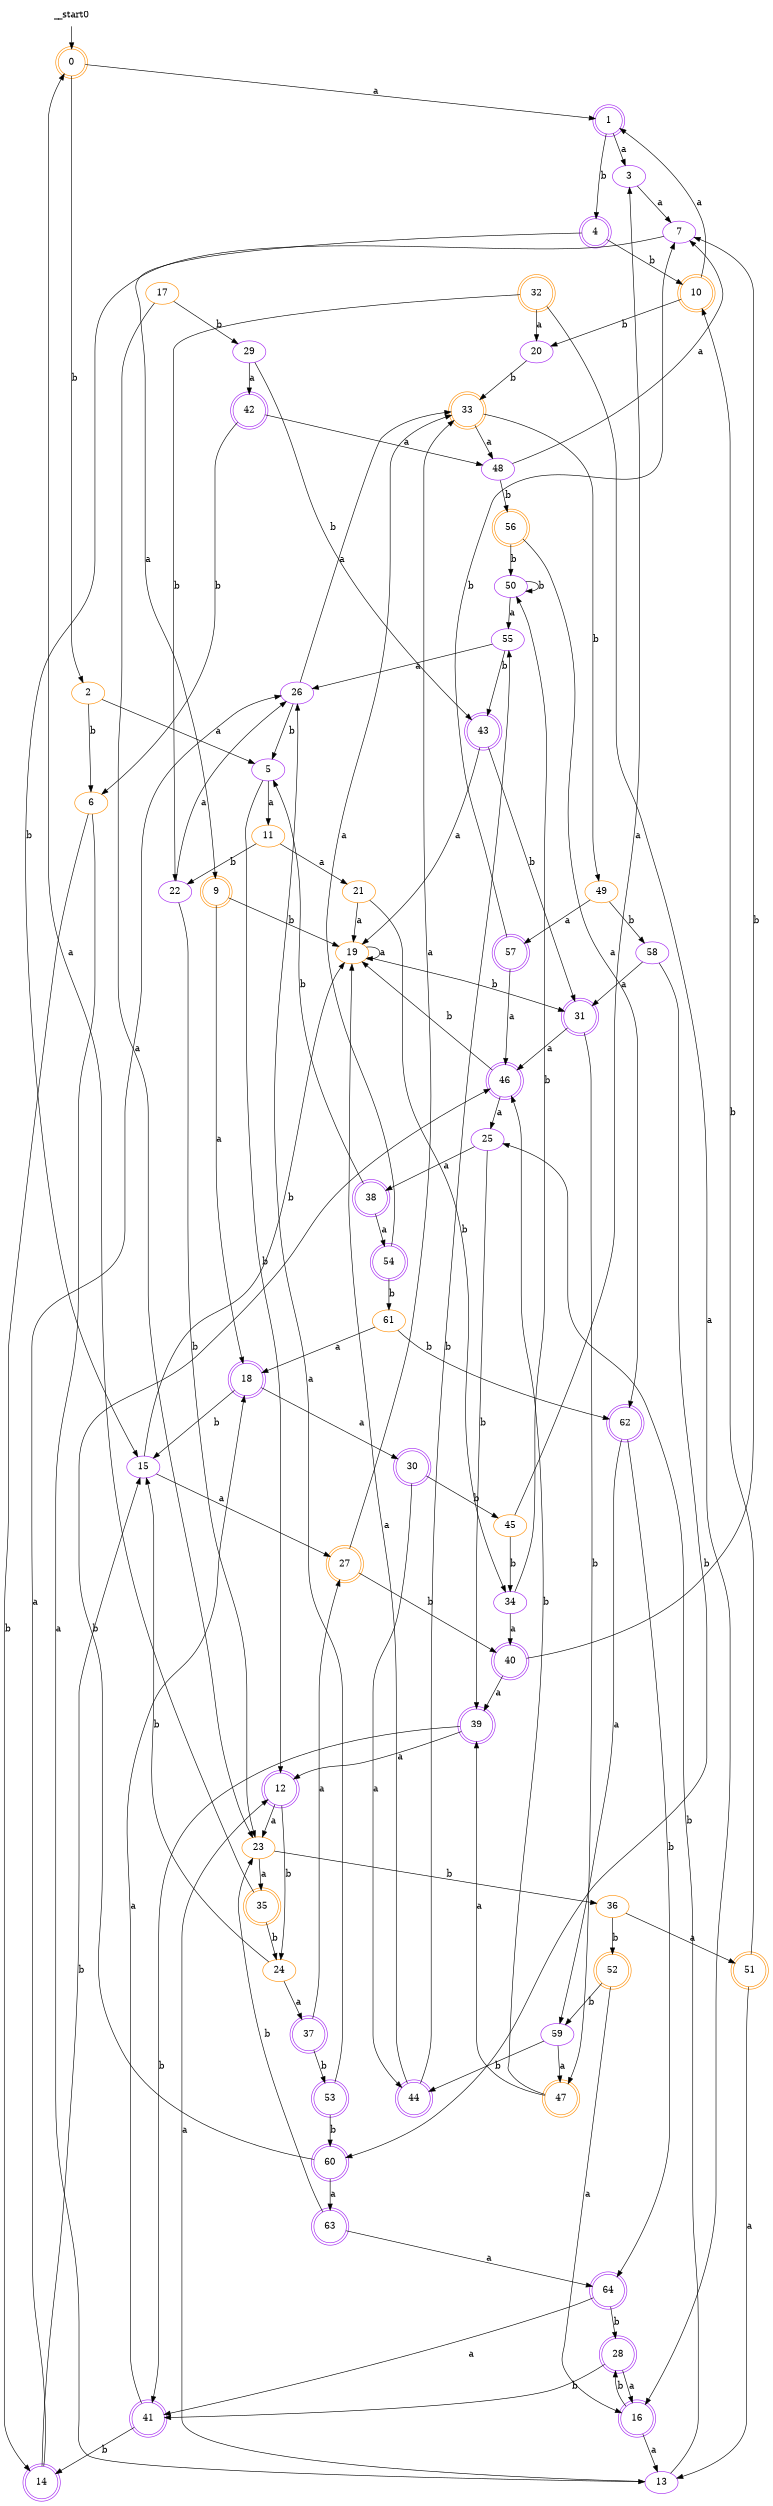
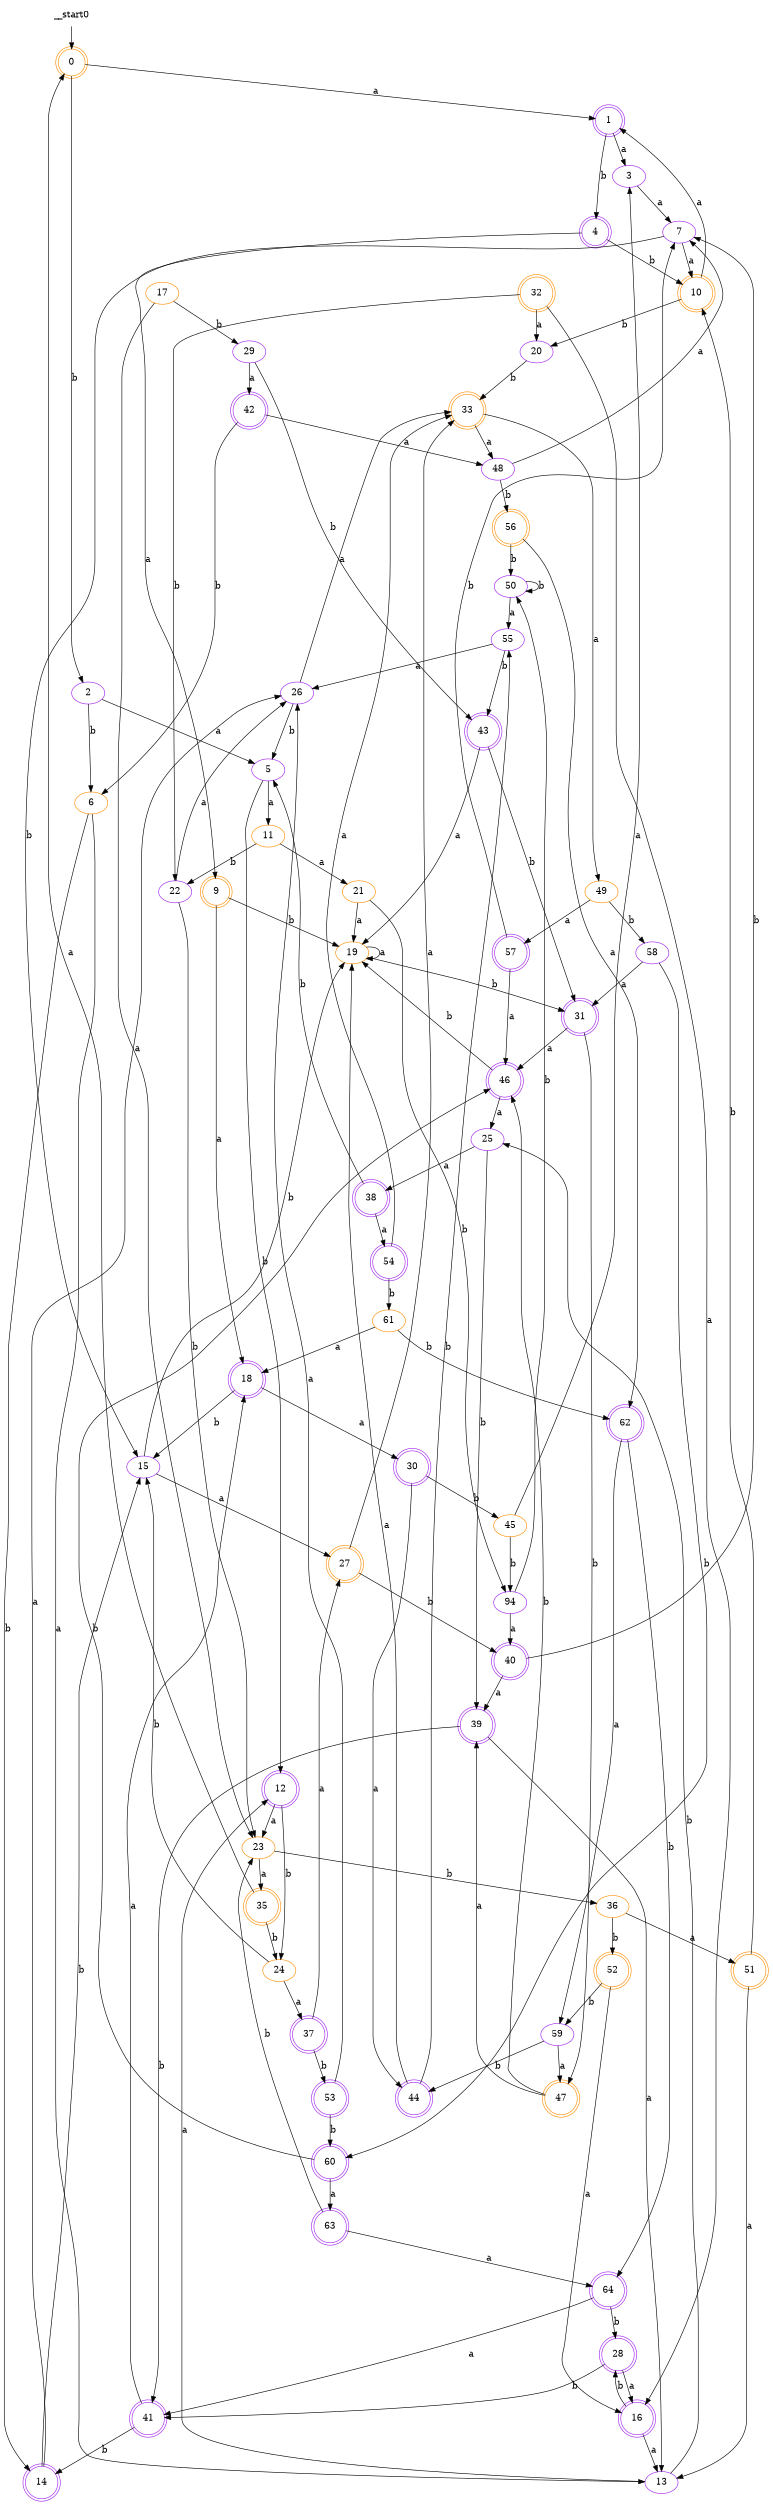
none -> (686, 257)
(596, 640) -> (596, 640)
(88, 693) -> (88, 693)
(510, 1603) -> (510, 1603)
(381, 1758) -> (646, 2071)
